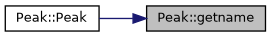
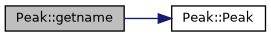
(116, 18) -> (141, 18)
